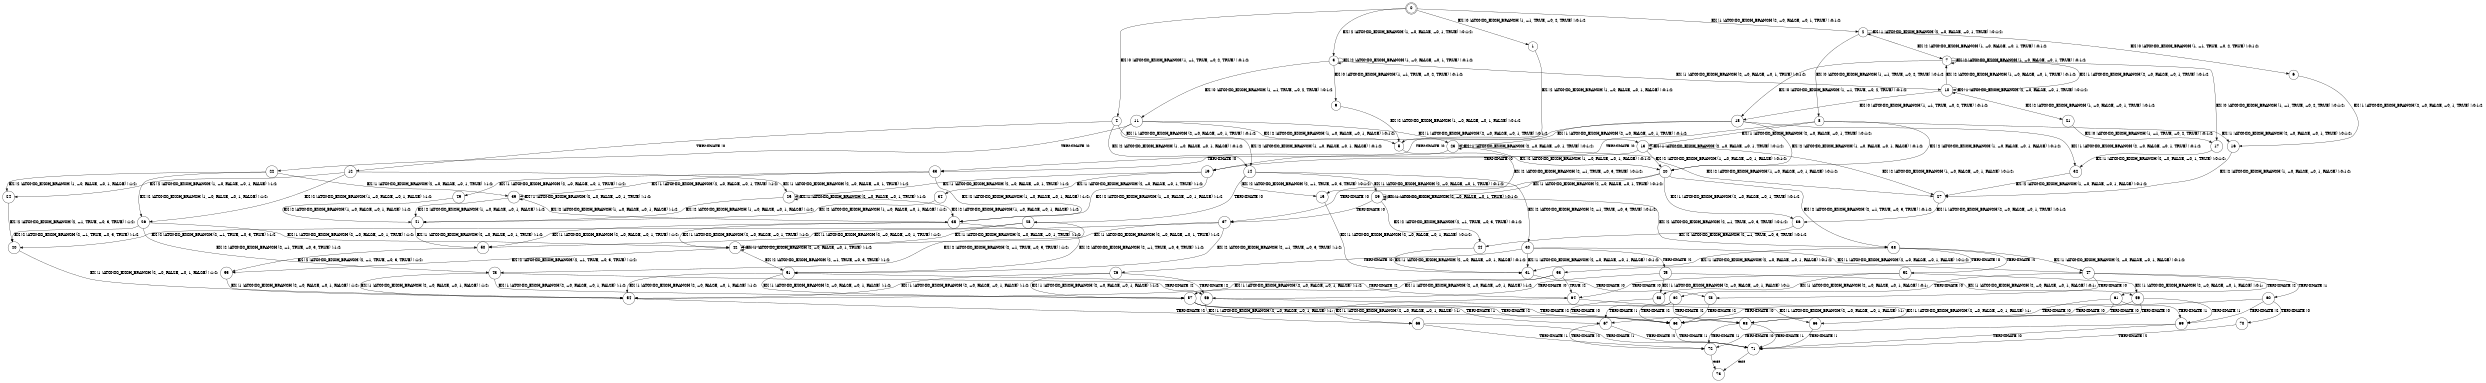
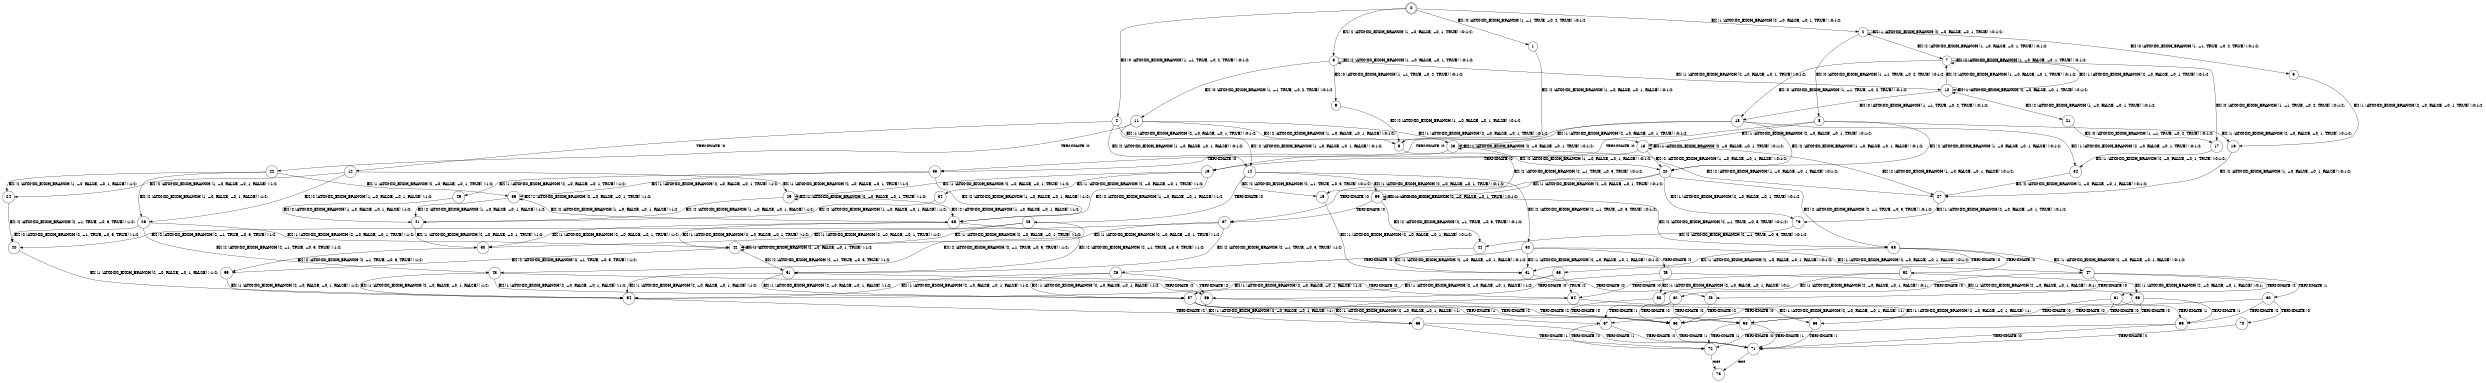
(1377, 197) -> (1377, 197)
(1798, 222) -> (1798, 222)
